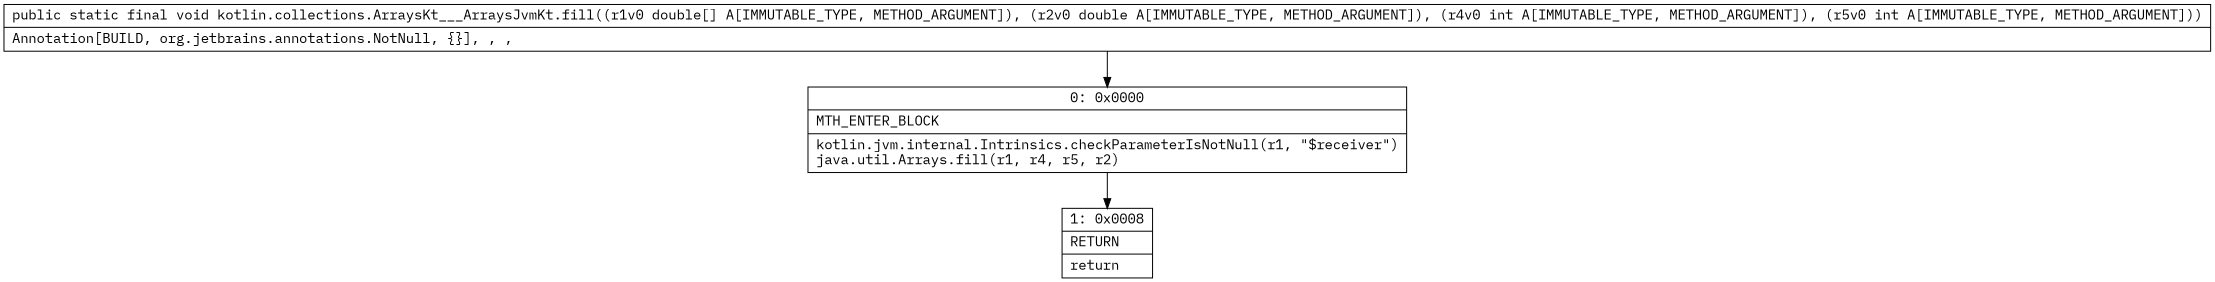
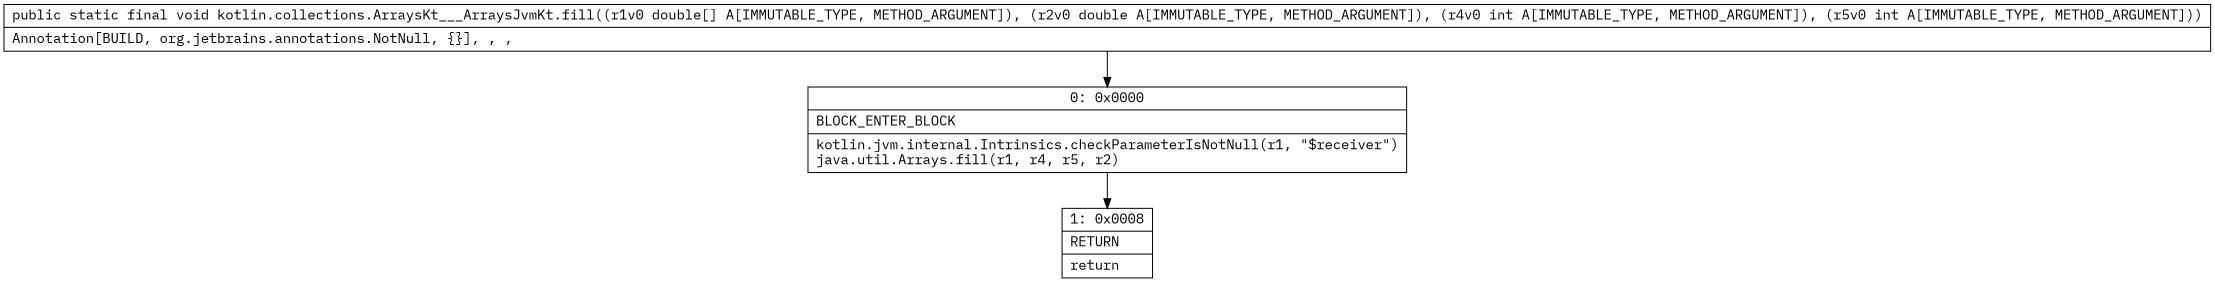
(878, 121) -> (886, 121)
